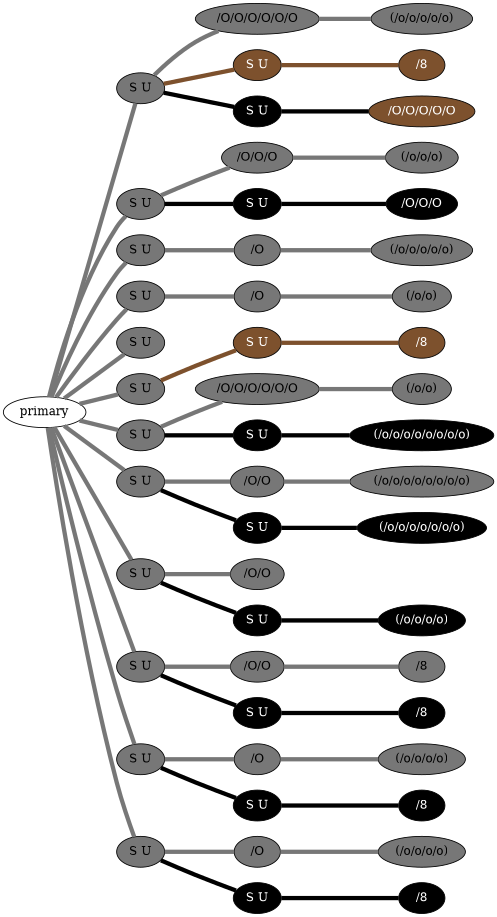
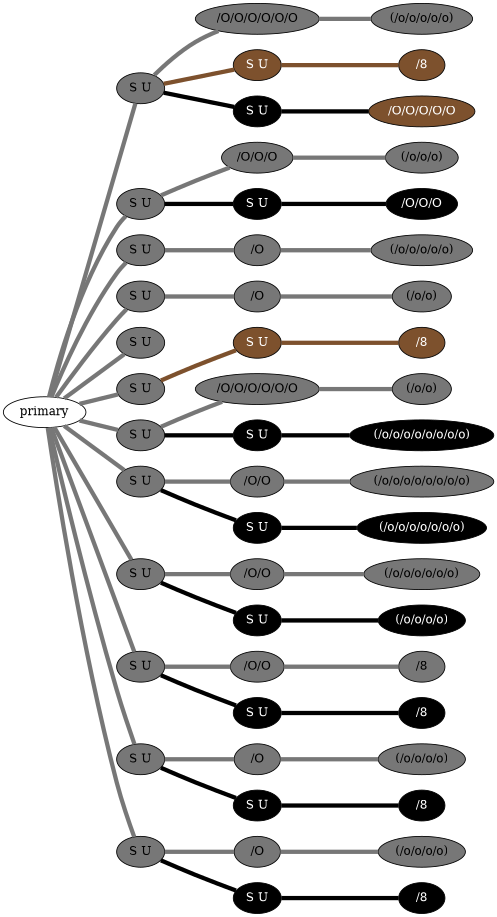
none -> (422, 574)
